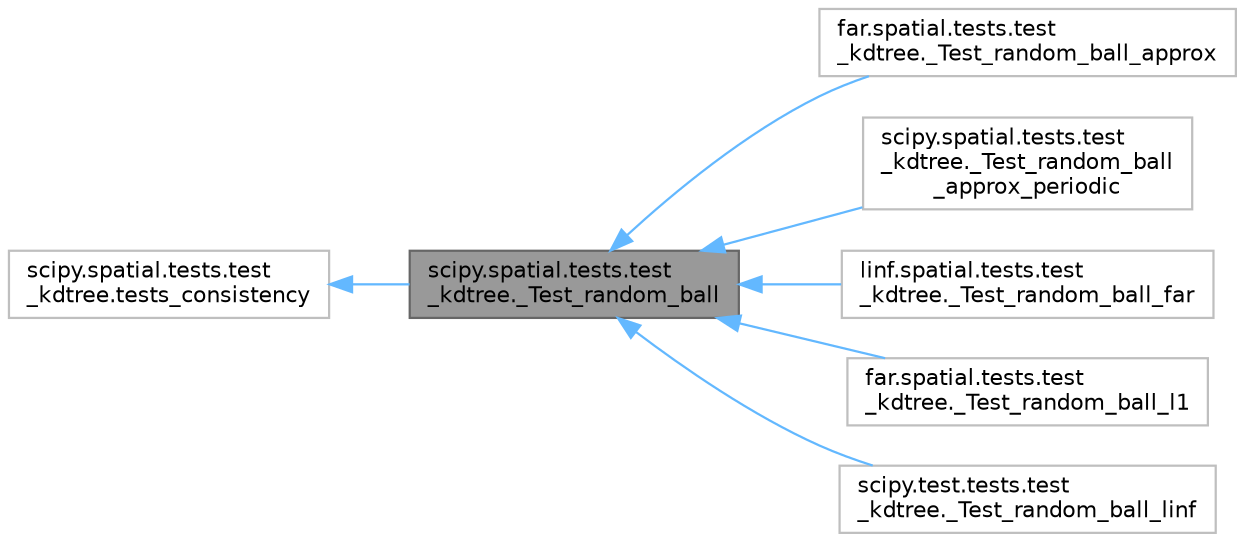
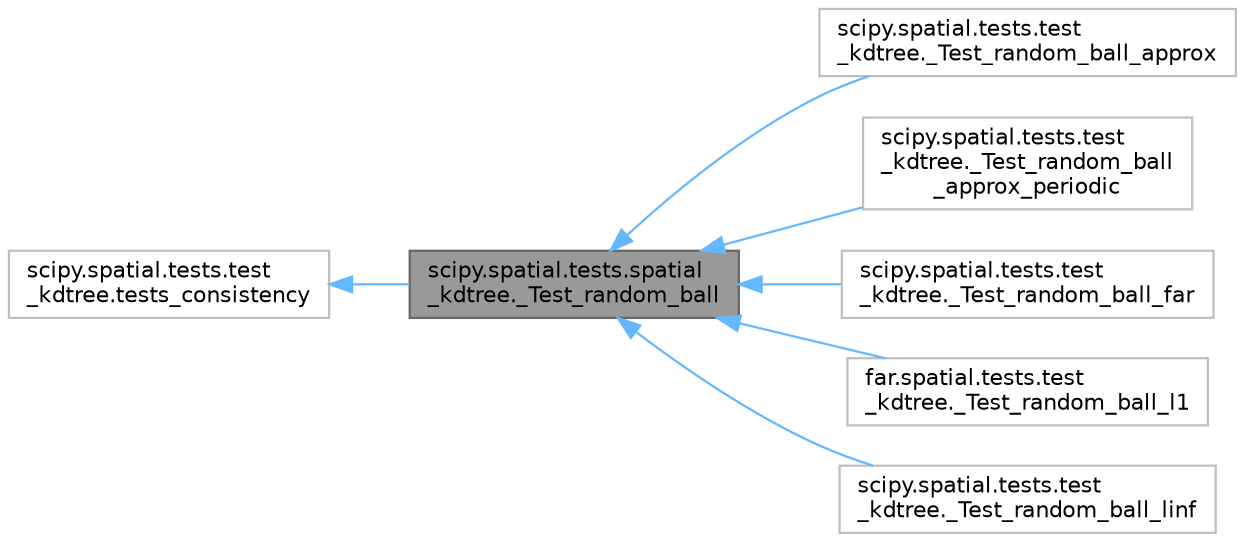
(1028, 43) -> (1028, 43)
(574, 284) -> (574, 284)
(1028, 284) -> (1028, 284)
(1028, 499) -> (1028, 499)
